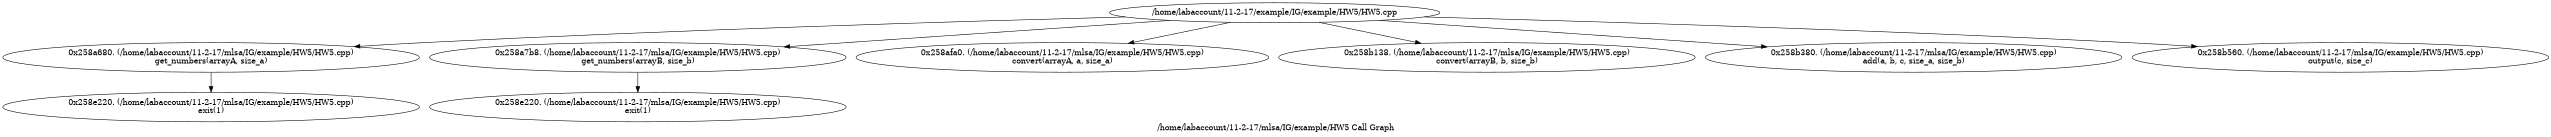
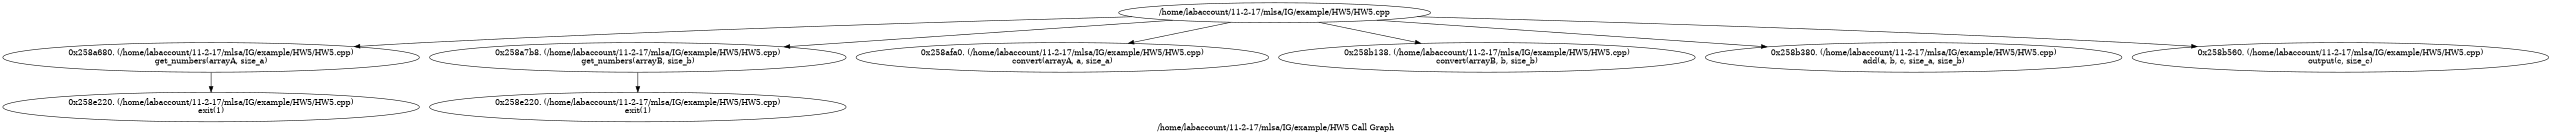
(1275, 13) -> (1275, 13)
